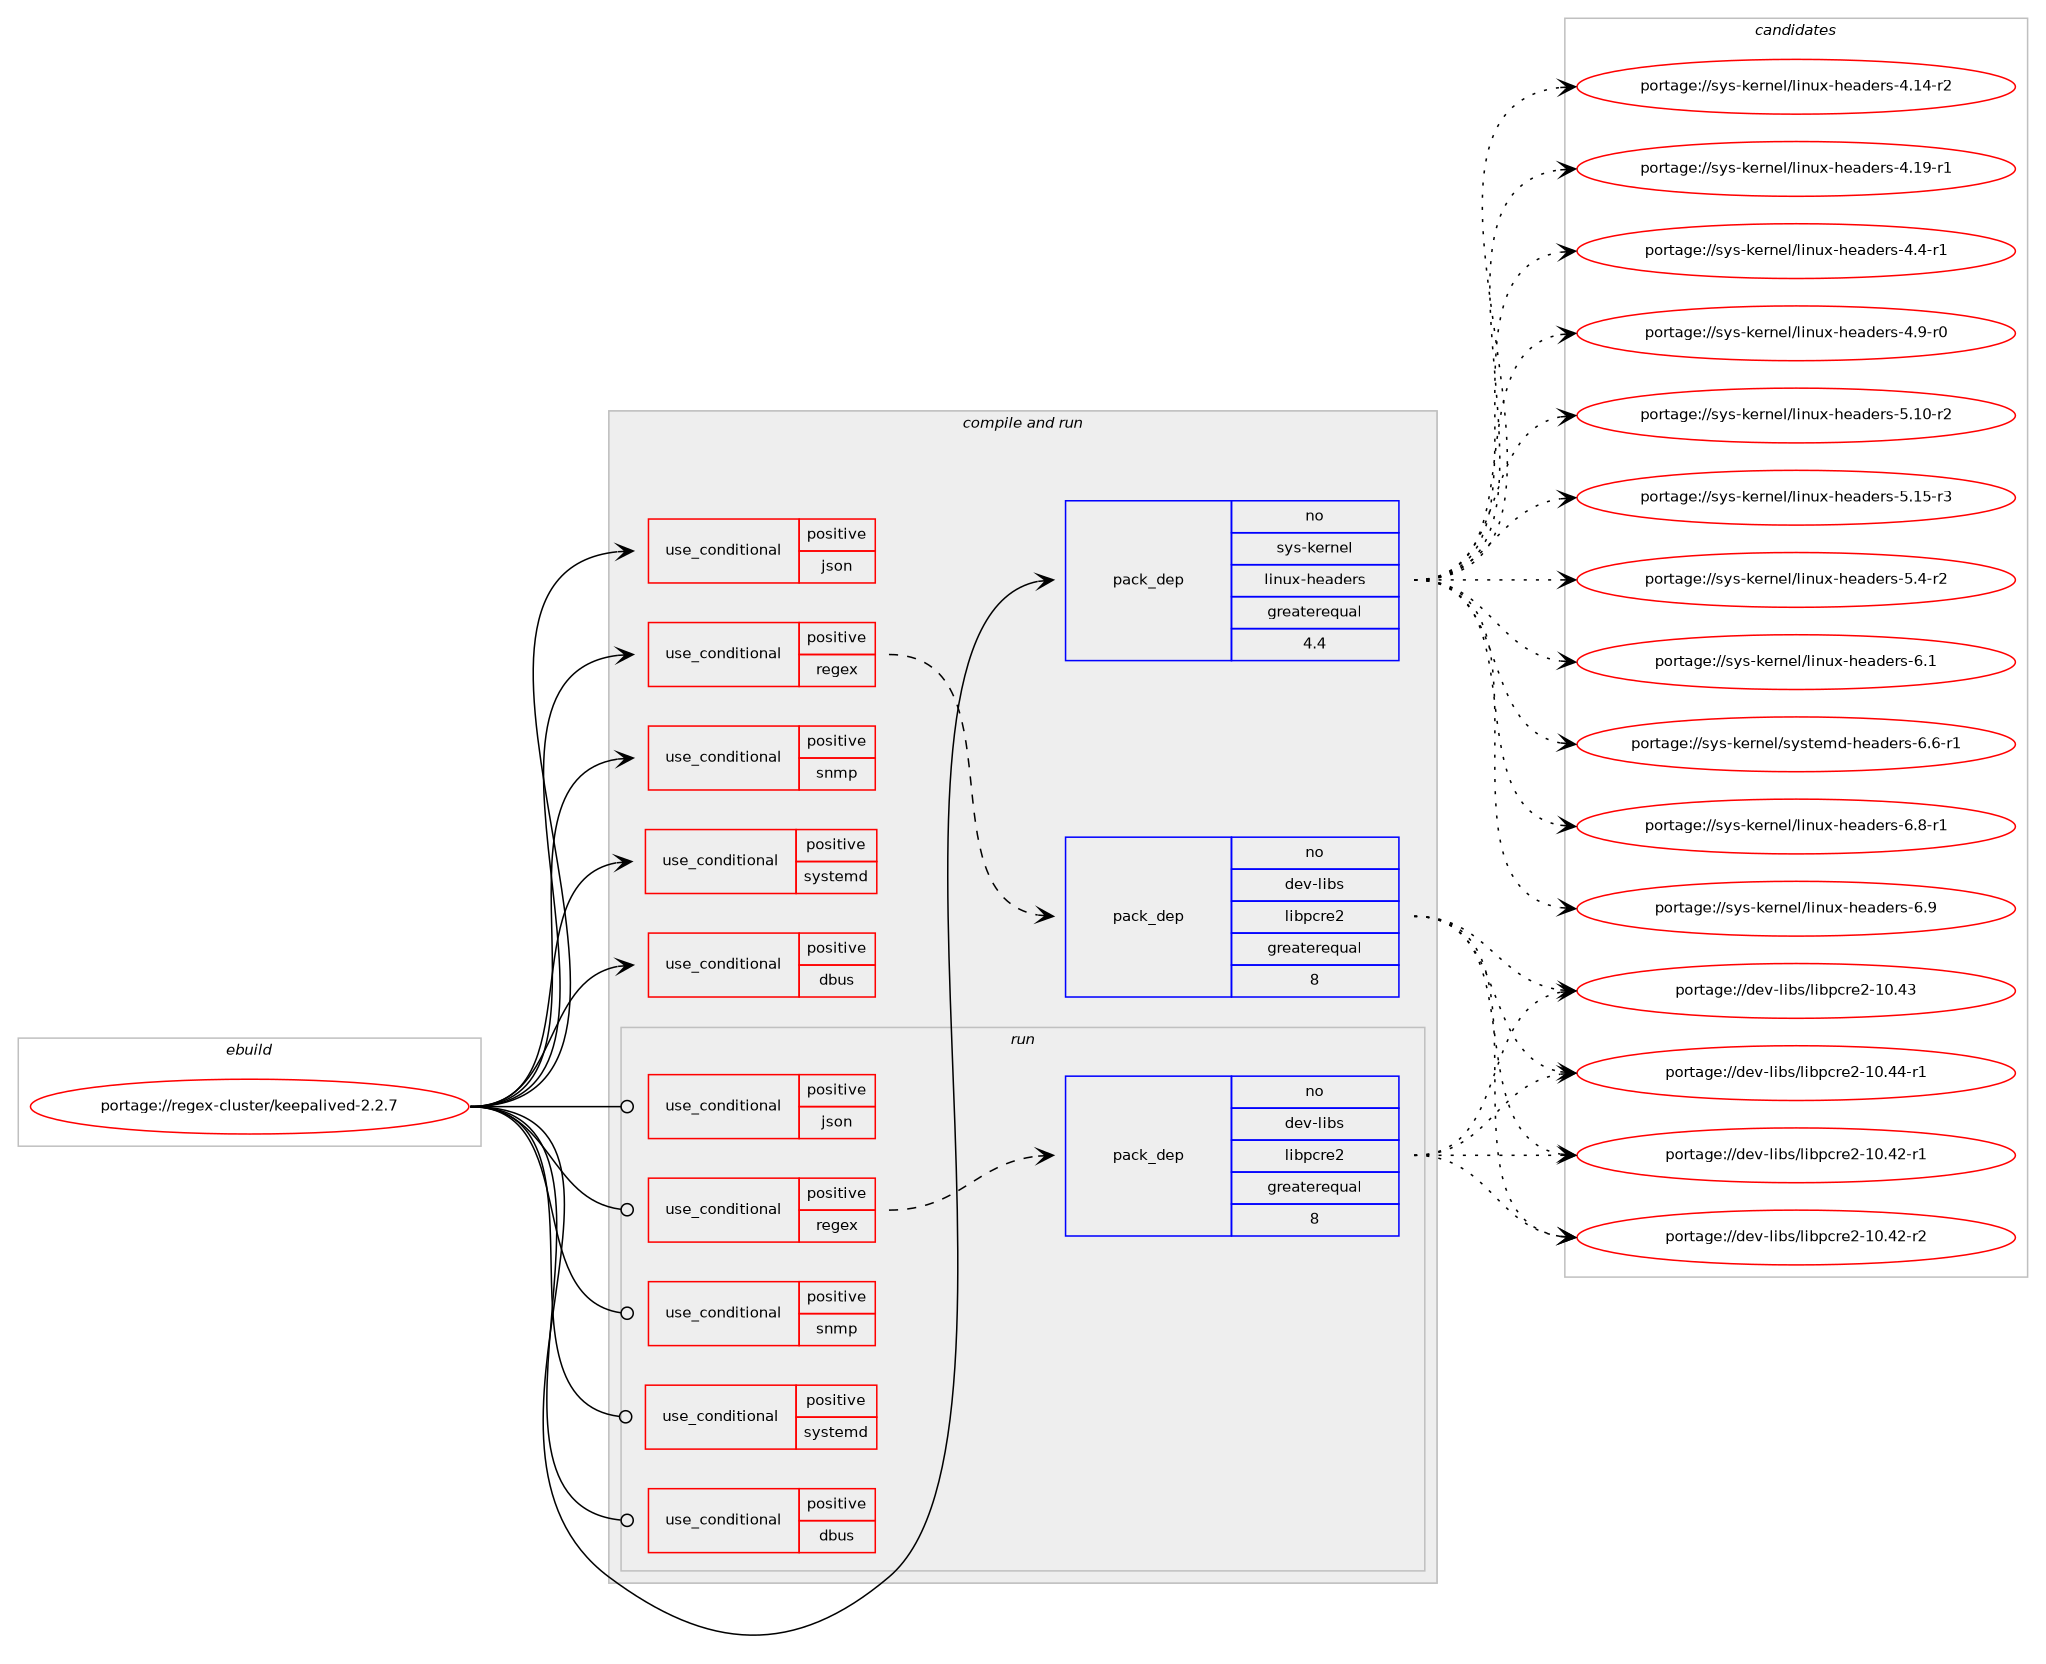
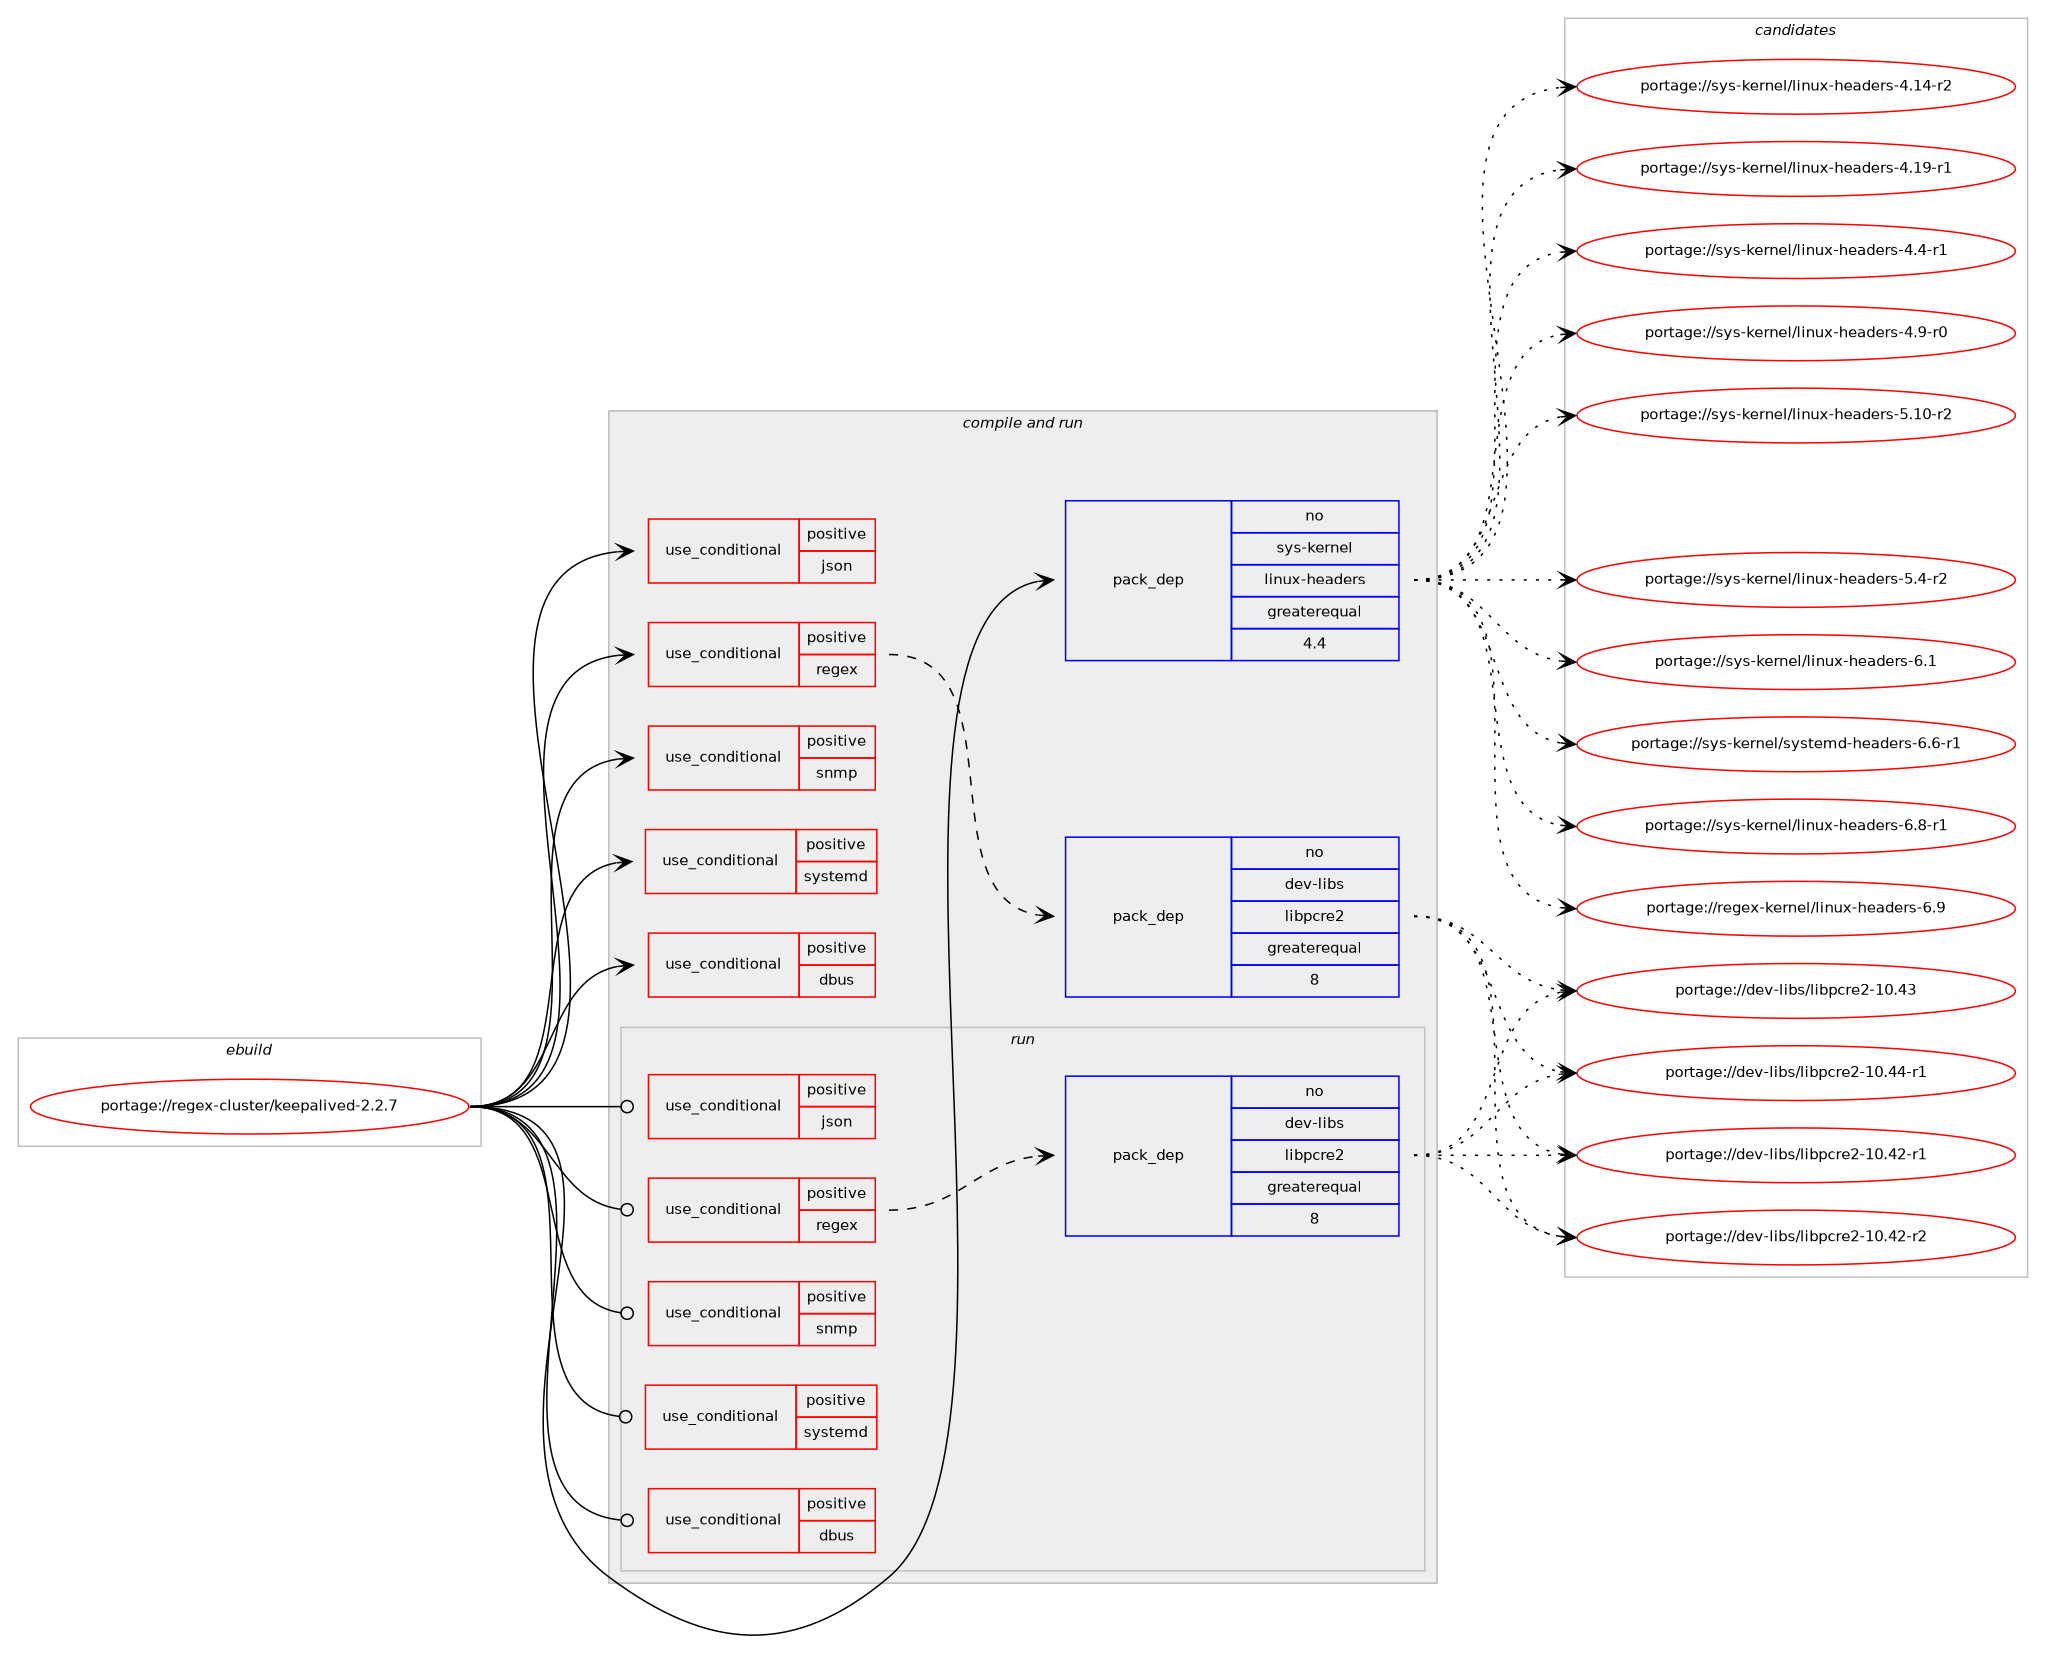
(1796, 498) -> none
(1796, 909) -> (1796, 909)
